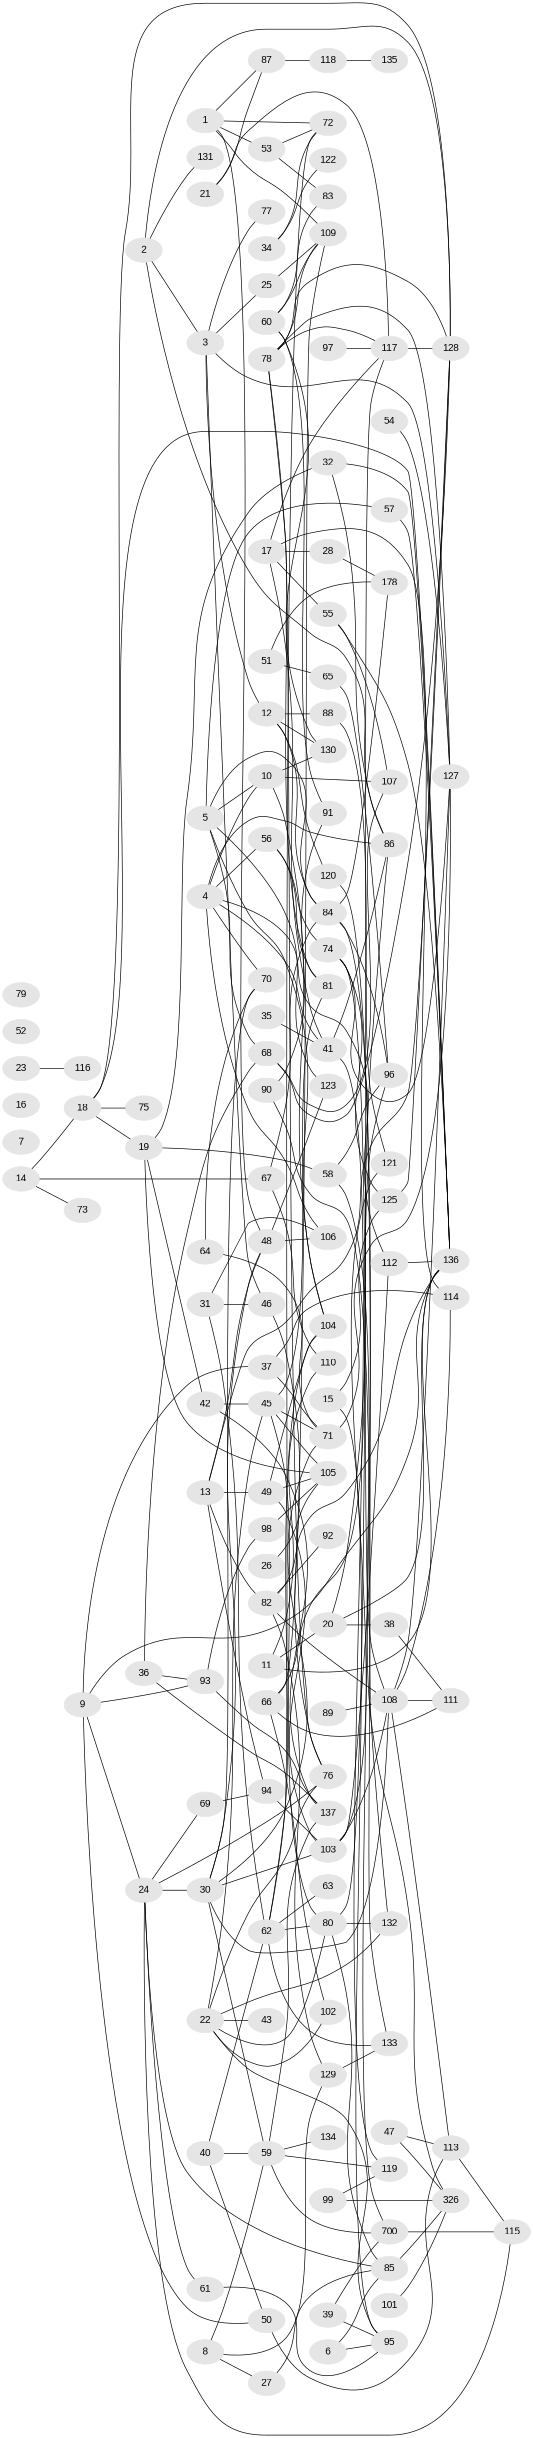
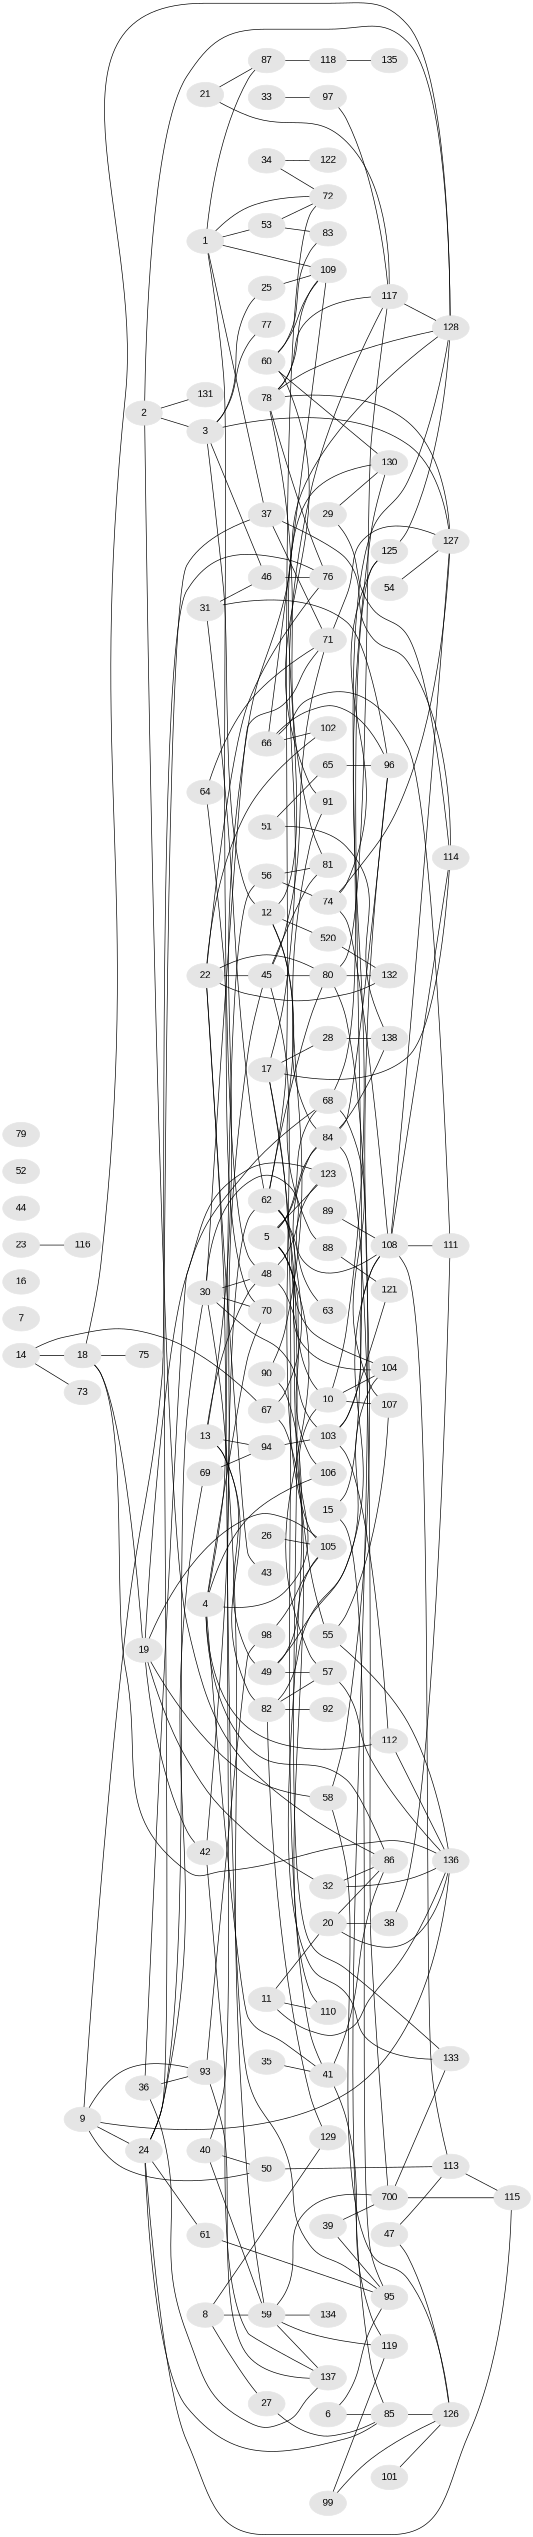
none -> (267, 97)
none -> (239, 390)
none -> (328, 515)
(389, 583) -> (389, 1038)
(328, 876) -> (328, 939)
none -> (21, 1208)
(250, 1222) -> (350, 626)
none -> (172, 1347)
(385, 1417) -> (305, 1686)
(297, 1671) -> (297, 1673)
(359, 2059) -> (420, 2128)
(451, 2200) -> (451, 2415)
